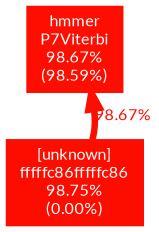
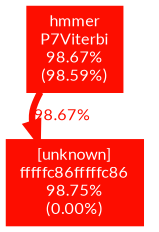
(95, 125) -> (34, 107)
